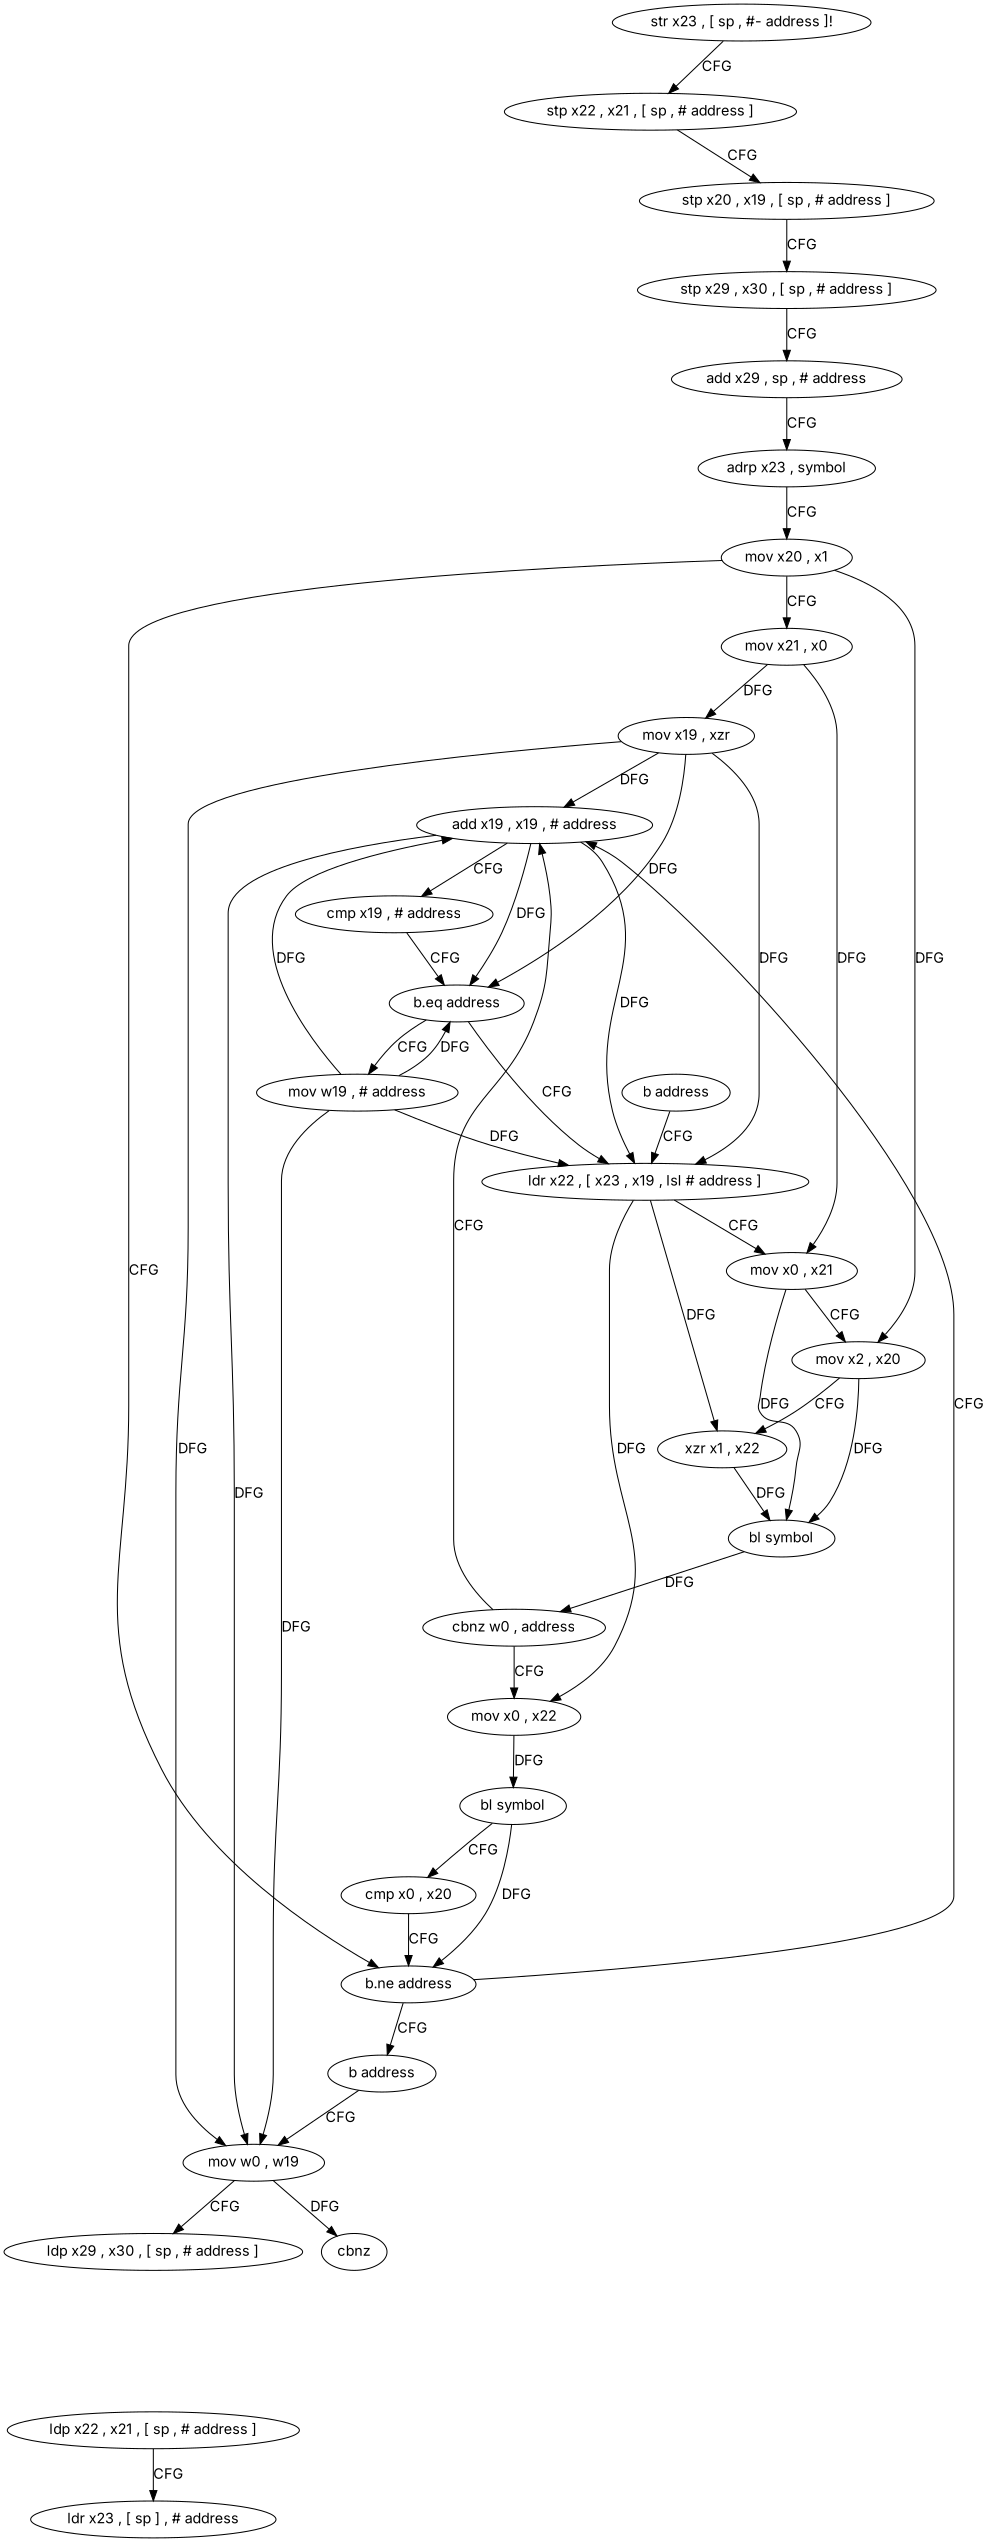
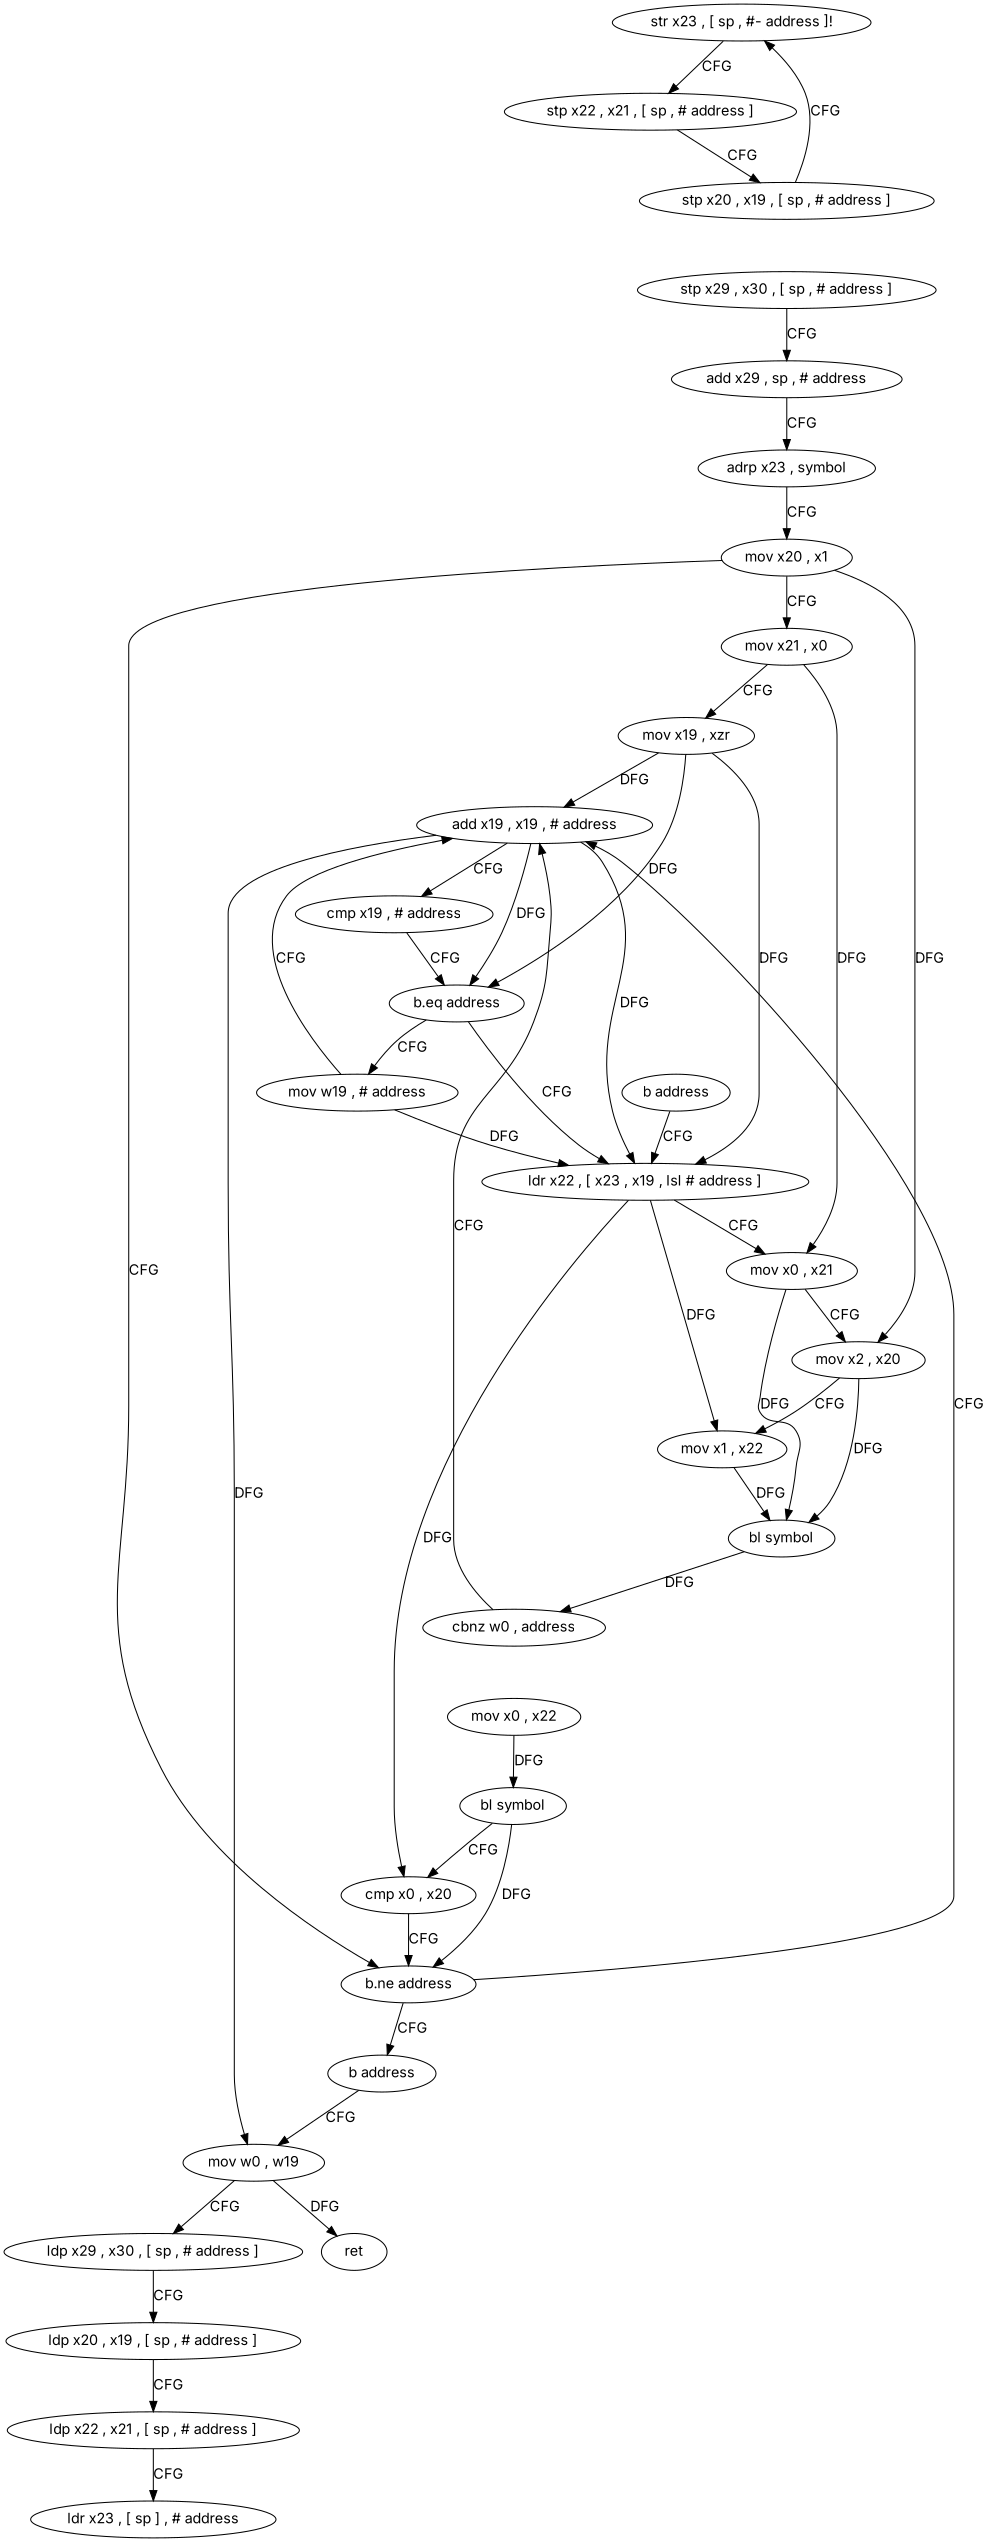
(787, 240) -> (809, 110)
(758, 691) -> (758, 691)
(291, 959) -> (291, 959)
(426, 1057) -> none
(188, 1266) -> none
(722, 1449) -> (722, 1449)
(615, 1461) -> (429, 1505)
(281, 1614) -> none
(514, 1667) -> none
(354, 2252) -> (354, 2252)
none -> (153, 2341)
